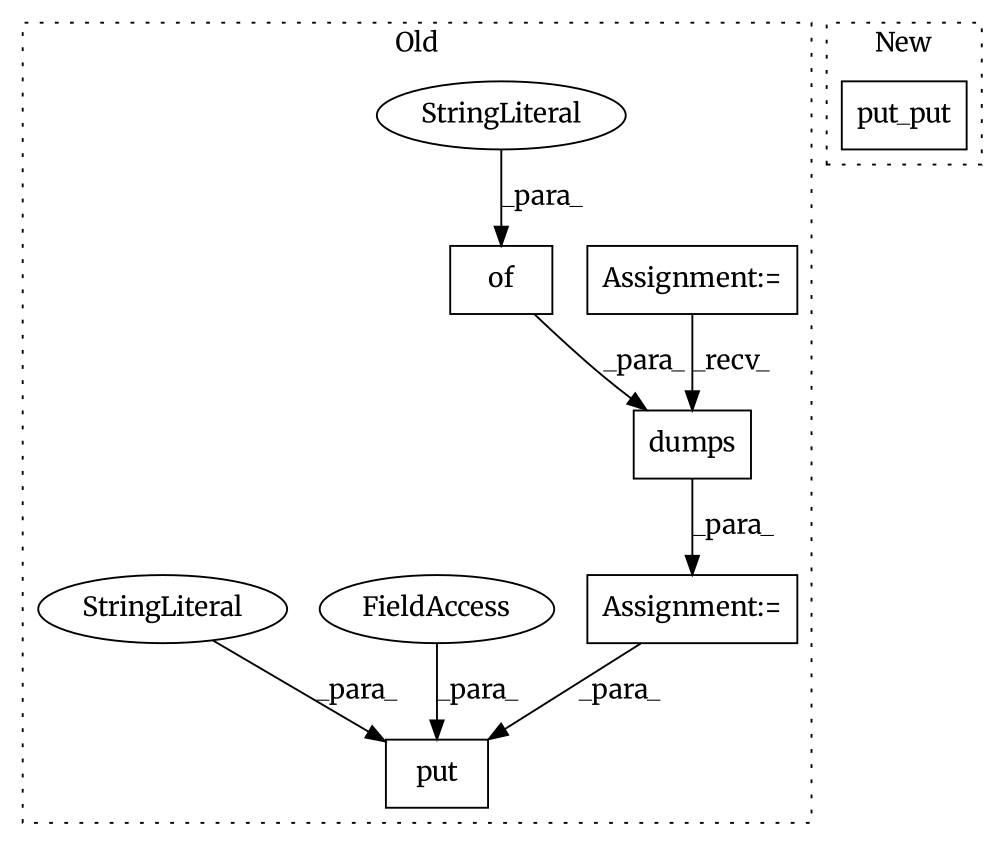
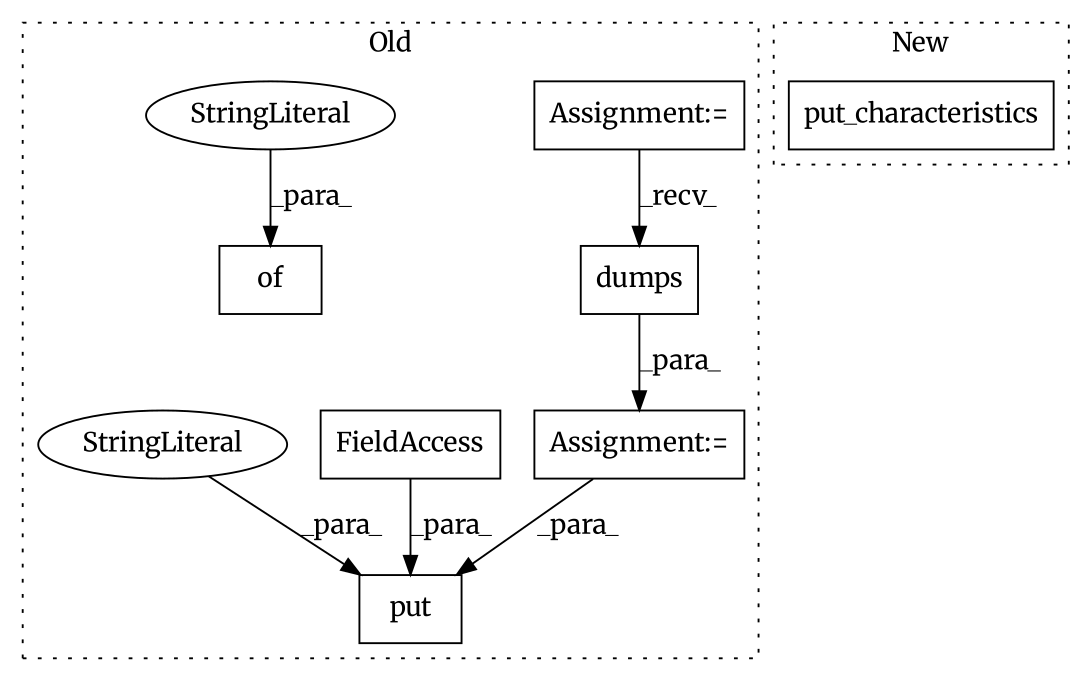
(904, 115) -> (921, 115)
(582, 358) -> none
(437, 609) -> (410, 445)
